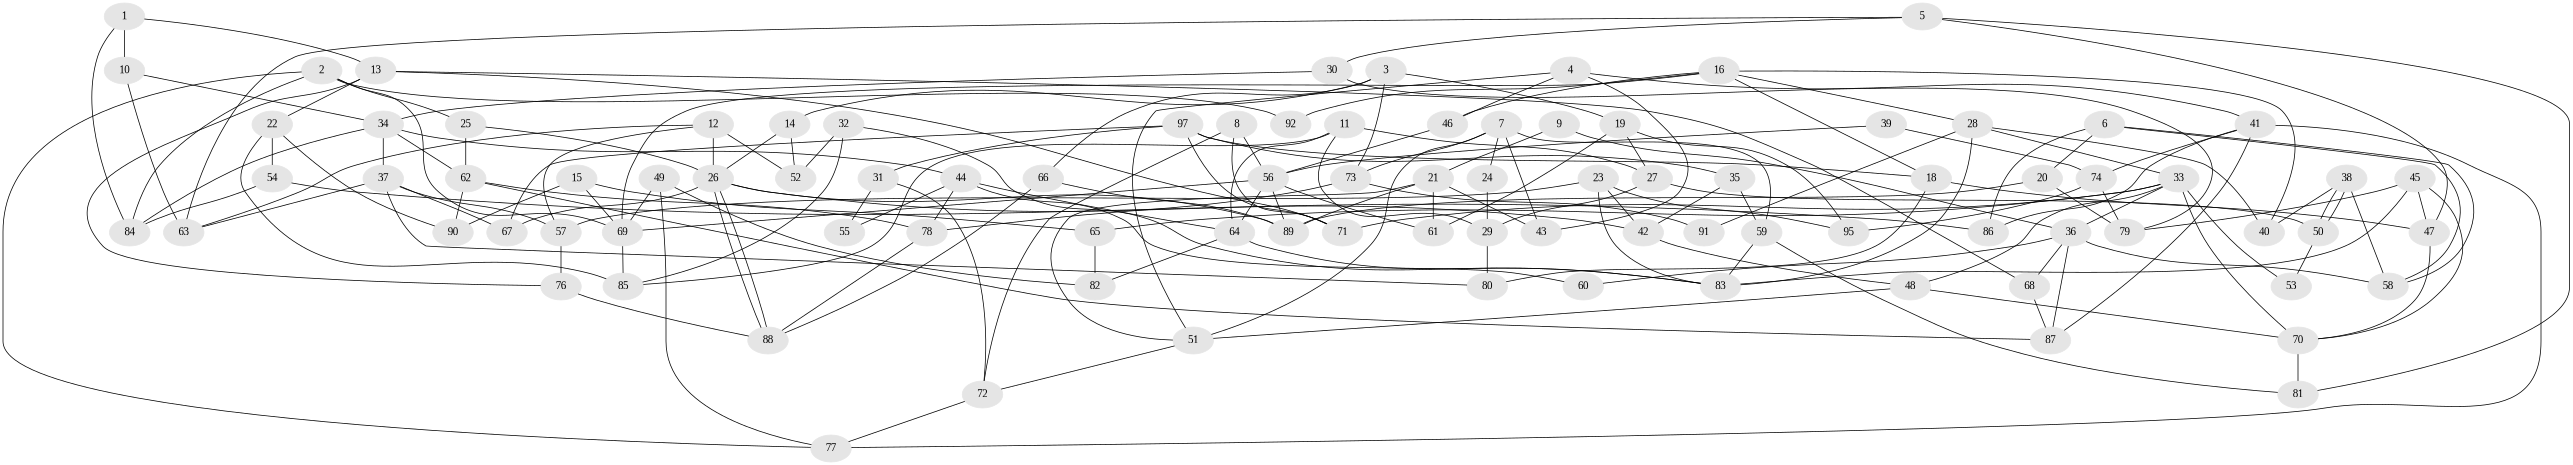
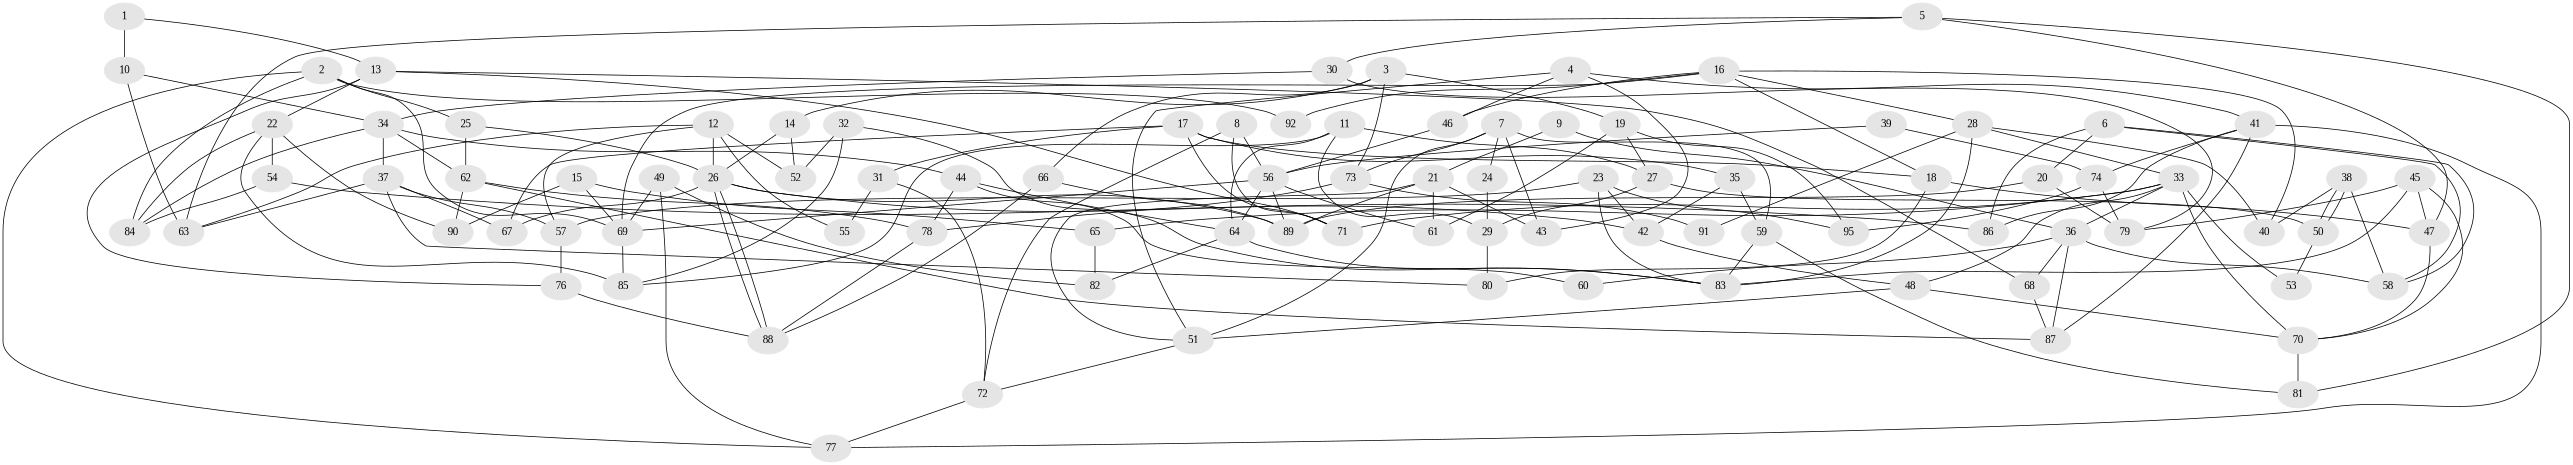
(94, 124) -> (190, 167)
(1183, 124) -> (1183, 124)
(903, 206) -> (761, 186)
